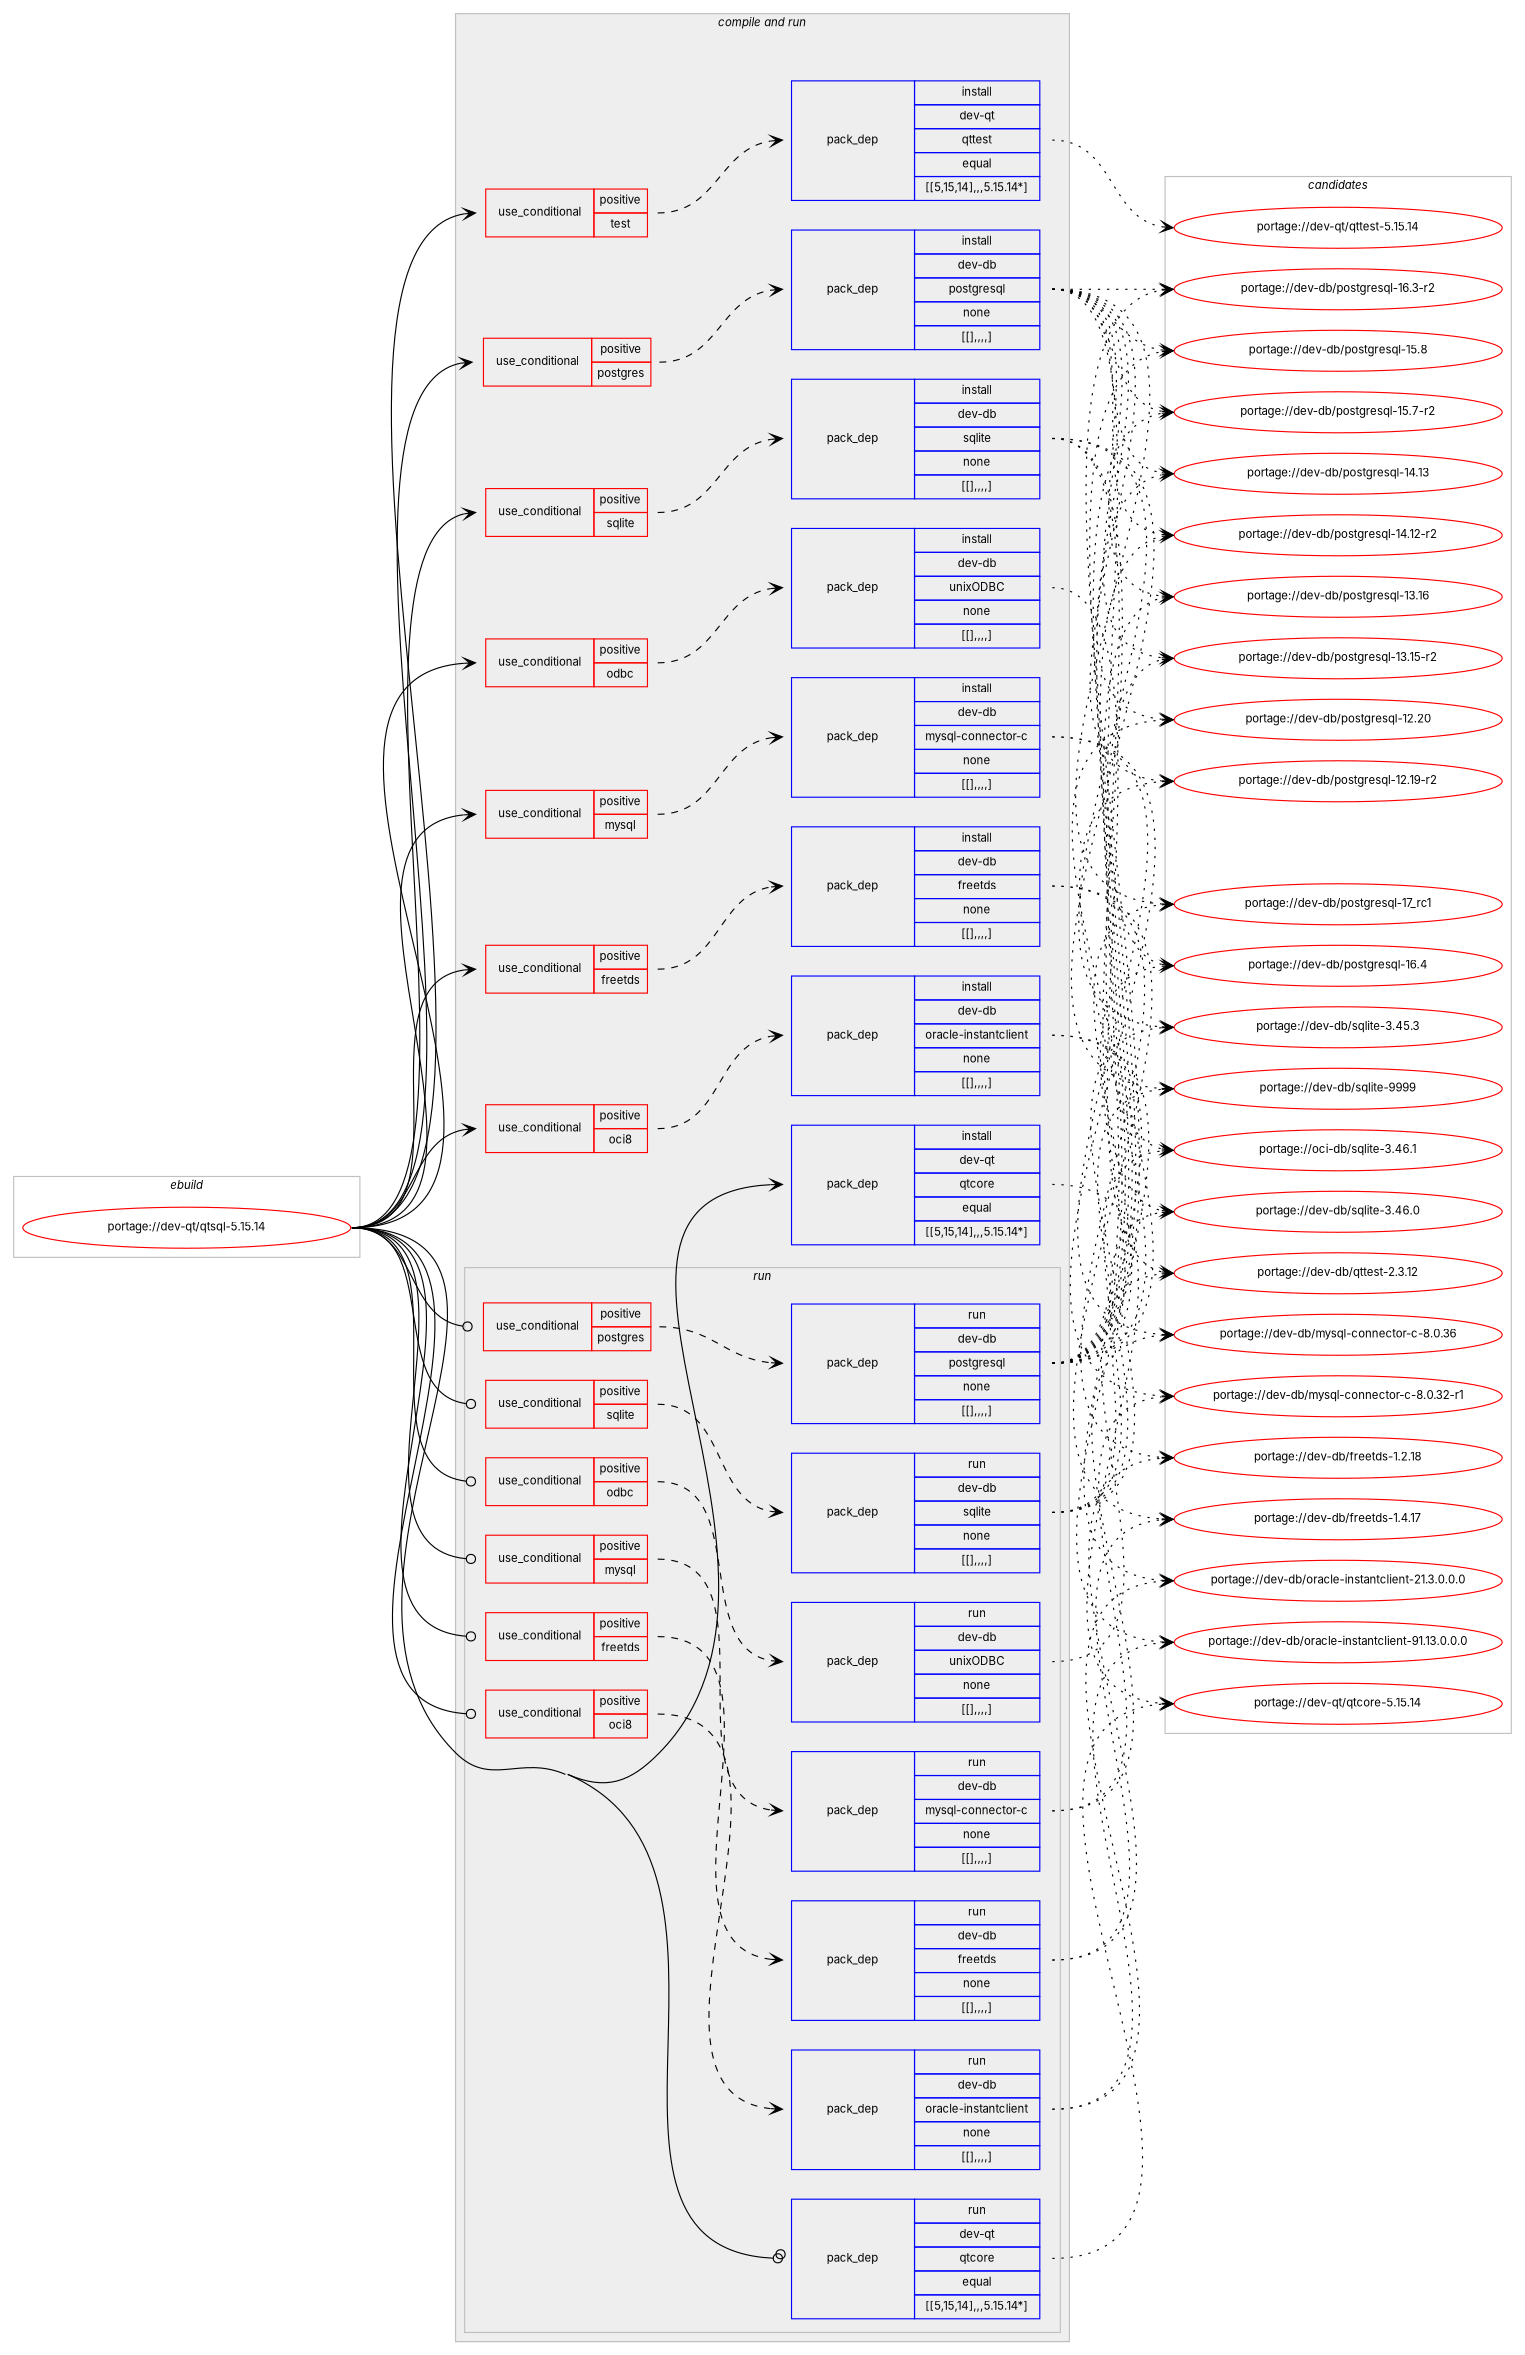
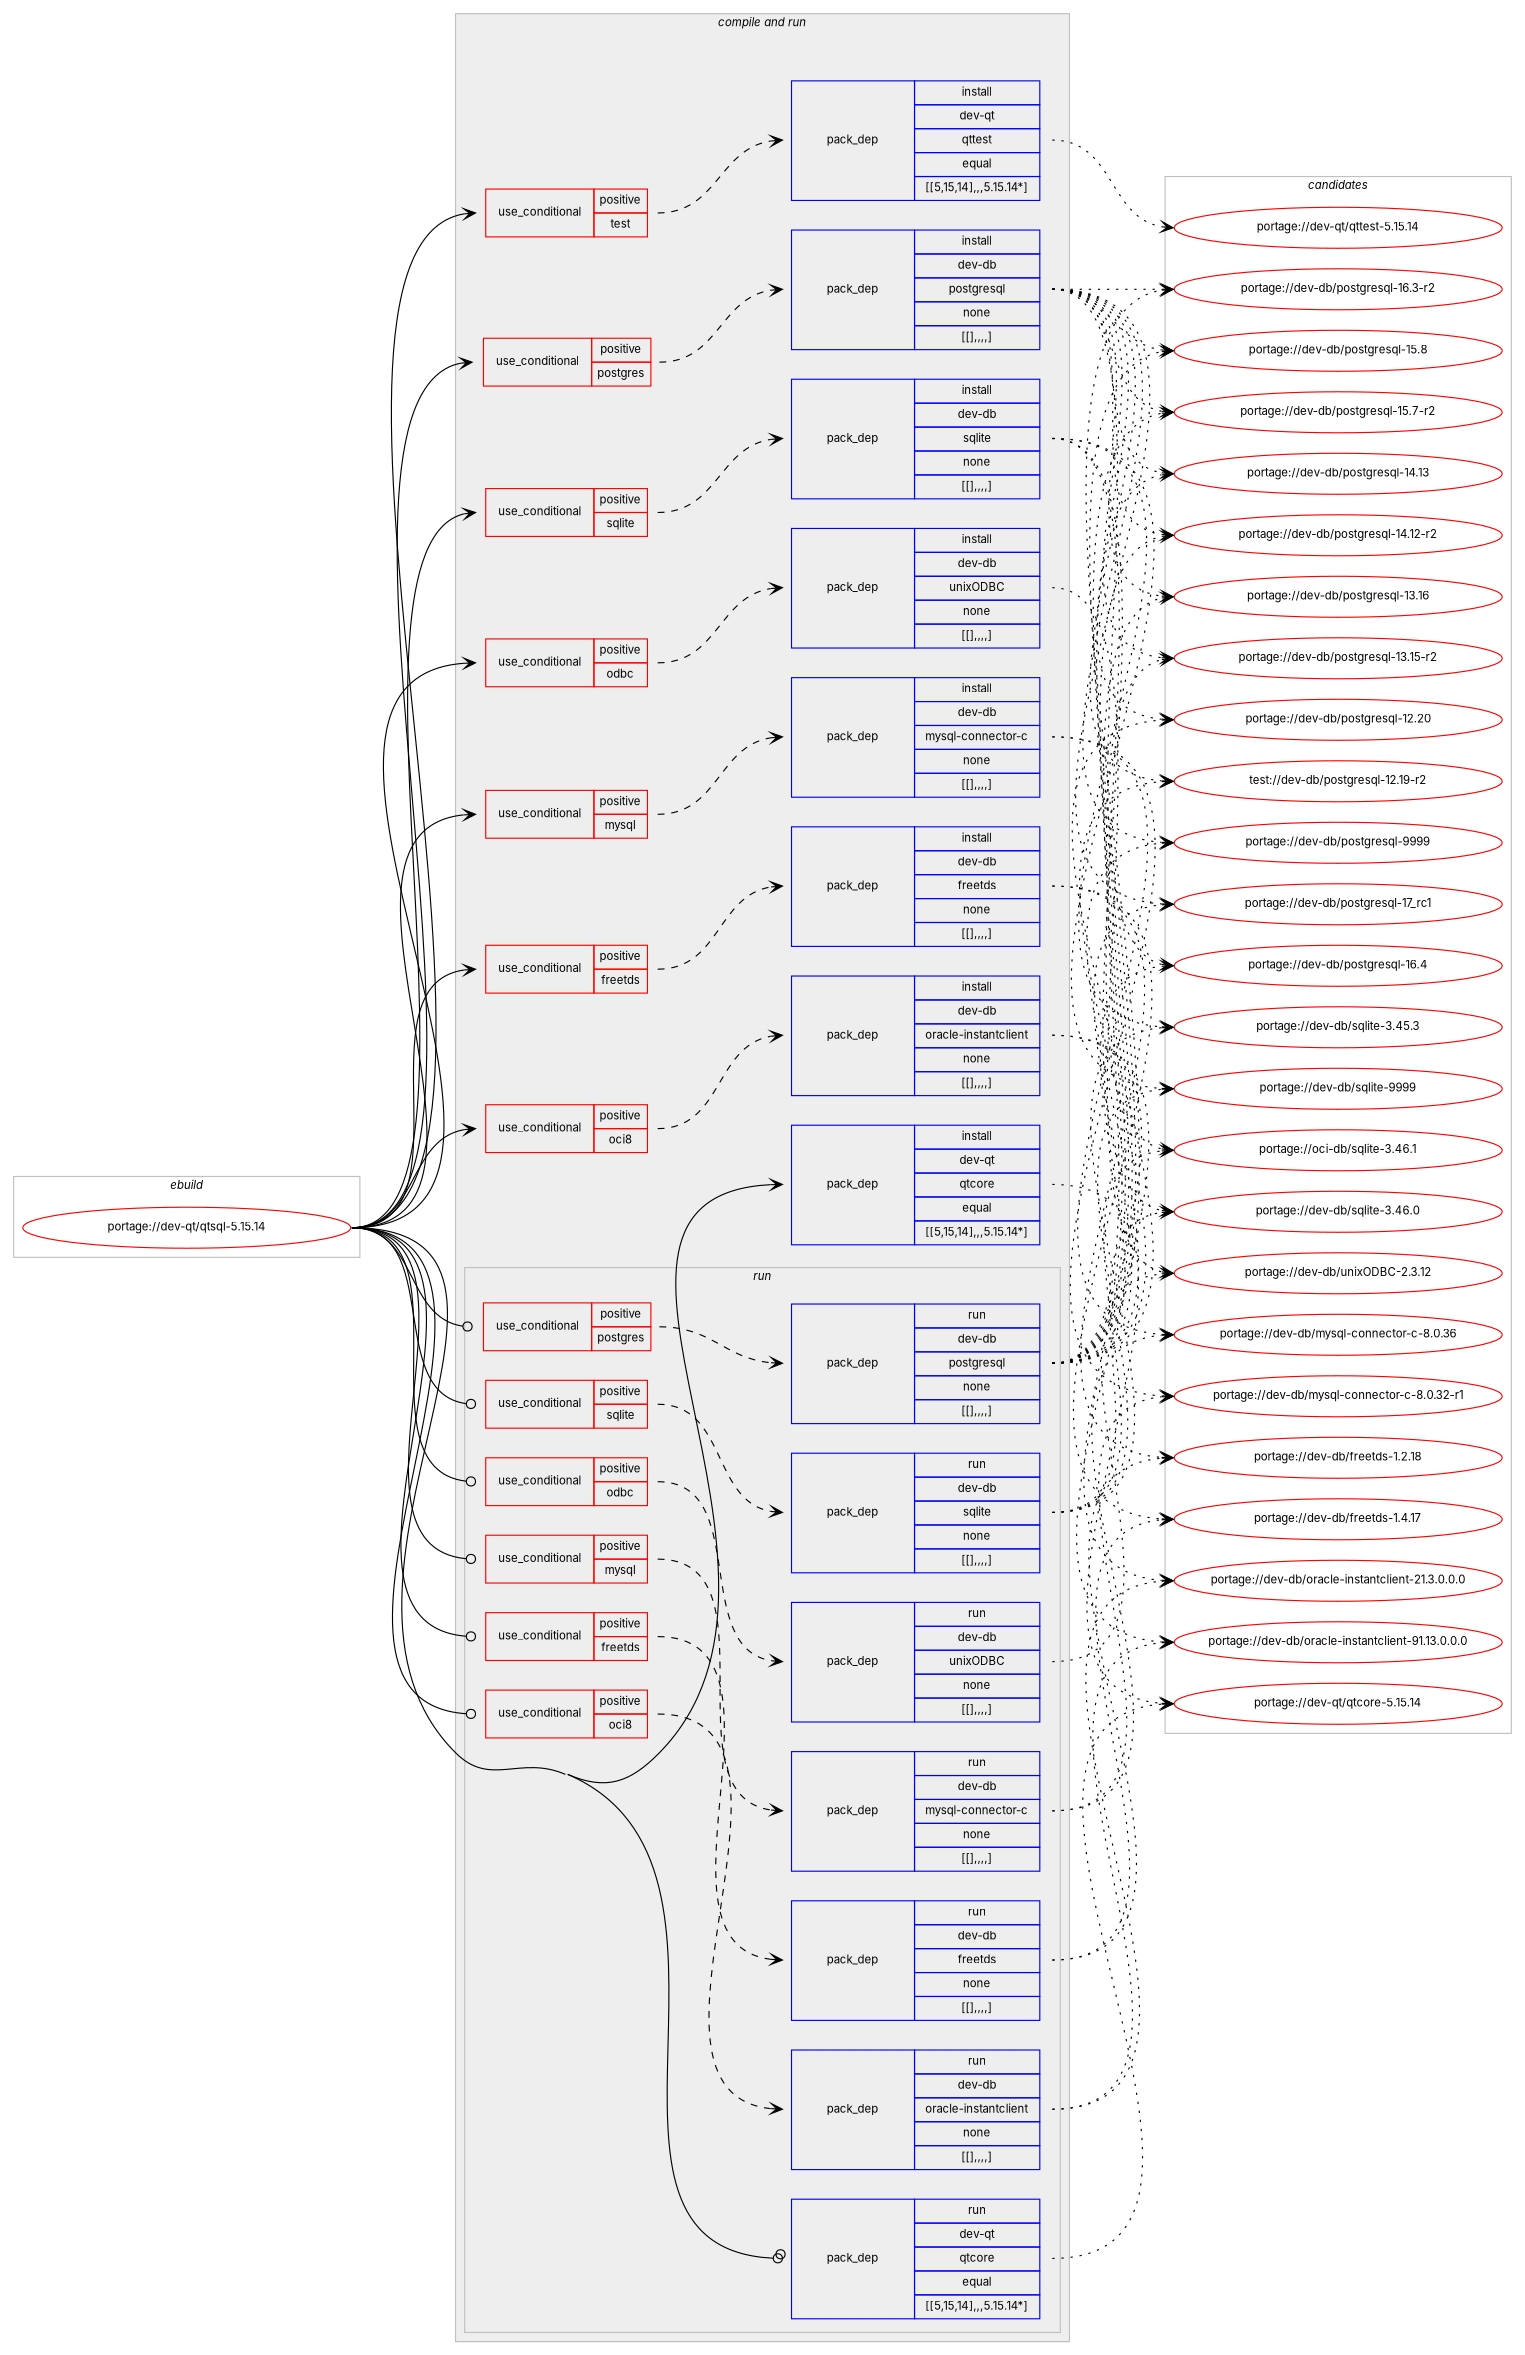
(1338, 781) -> (1338, 781)
none -> (1338, 843)
(1338, 1273) -> (1338, 1273)
